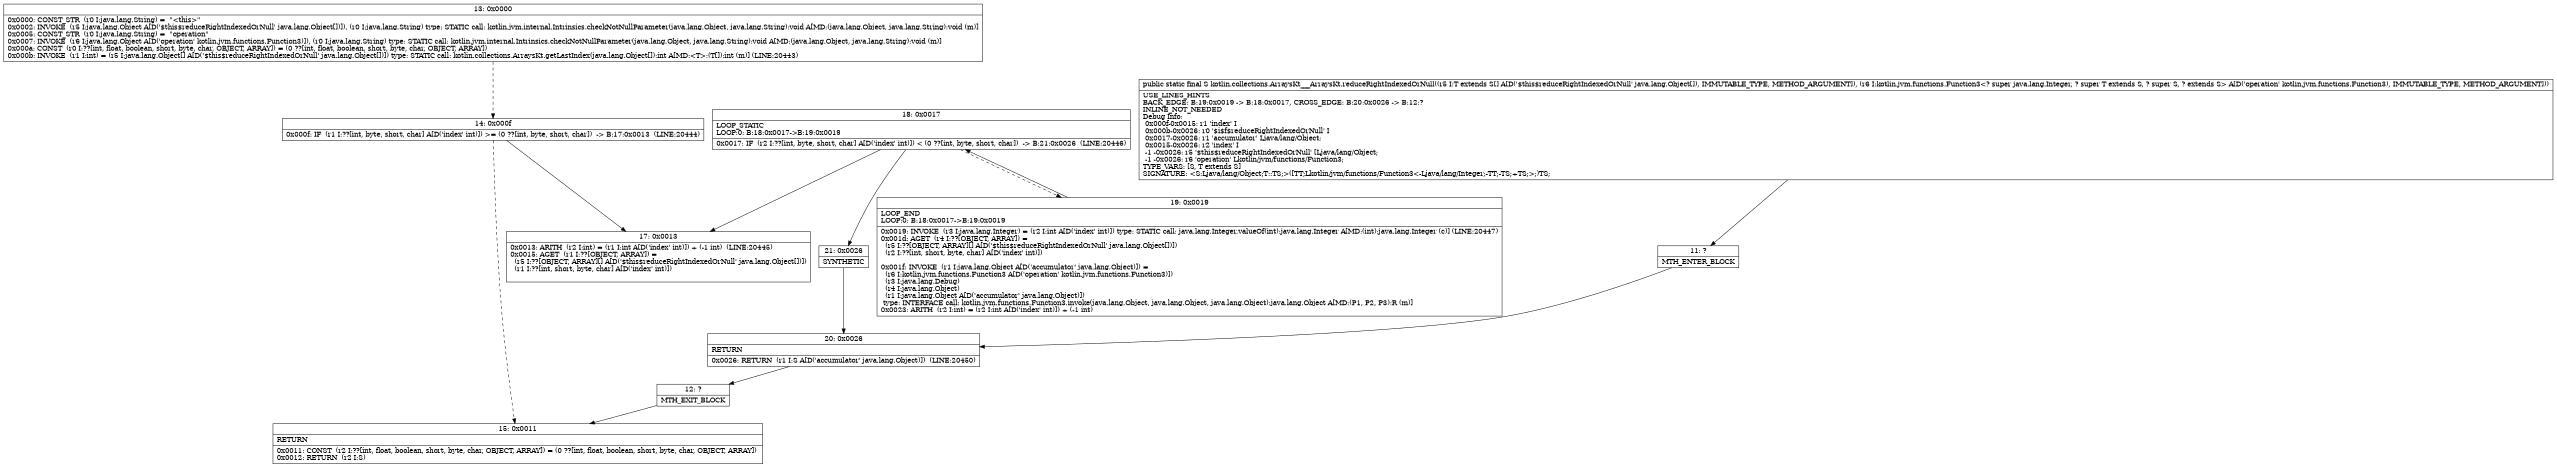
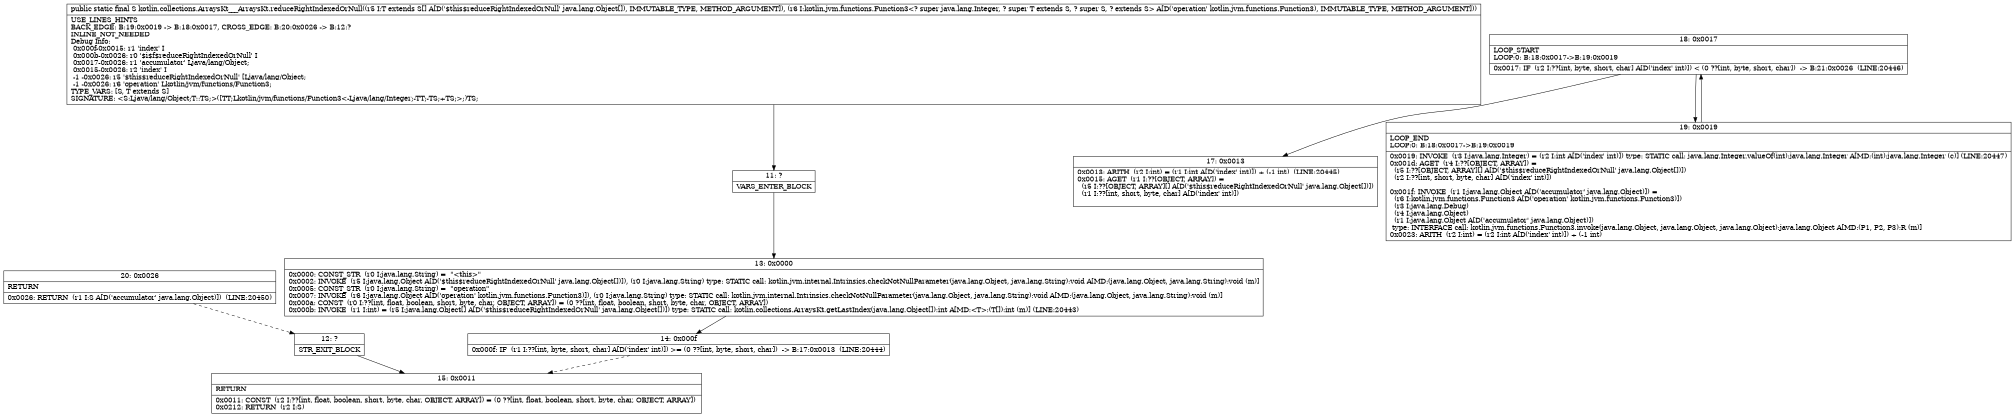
(493, 88) -> (713, 324)
(740, 126) -> (1516, 50)
(1009, 173) -> (1696, 96)
(564, 185) -> none
(844, 257) -> none
(1698, 262) -> (774, 187)
(1332, 333) -> (774, 223)
(761, 375) -> (242, 318)
(693, 400) -> (329, 350)
(322, 458) -> (261, 408)
